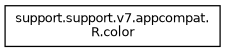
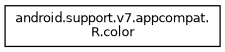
(113, 26) -> (113, 26)
